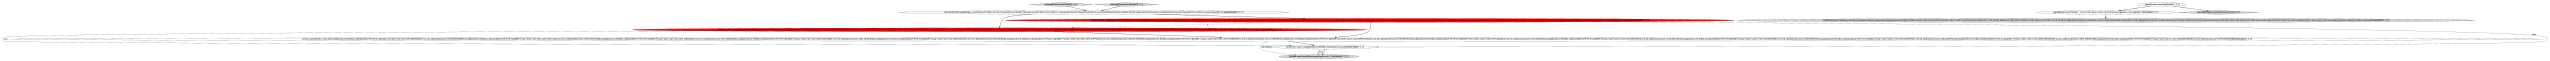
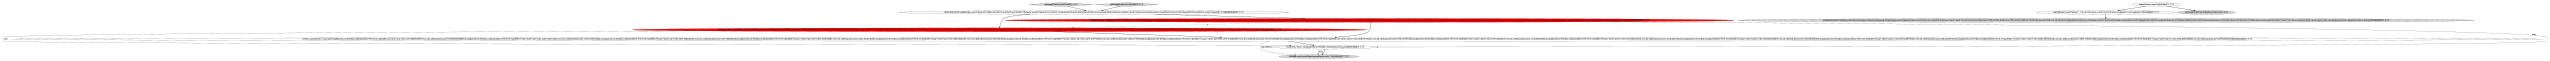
(2218, 12) -> (2206, 12)
